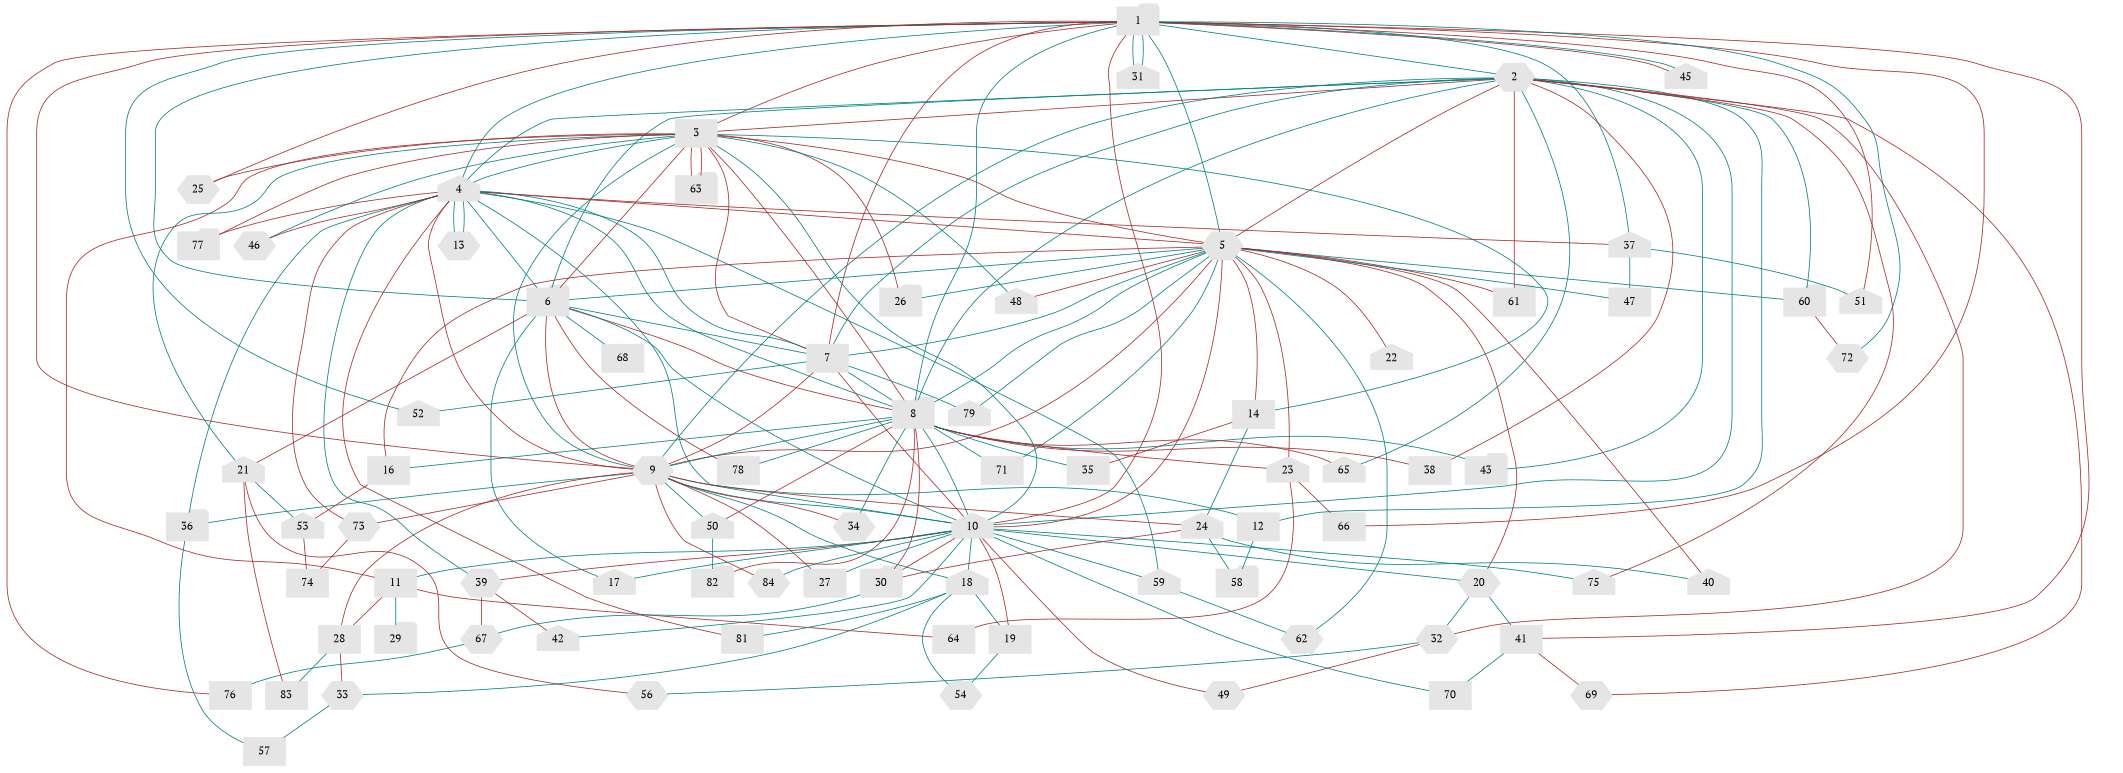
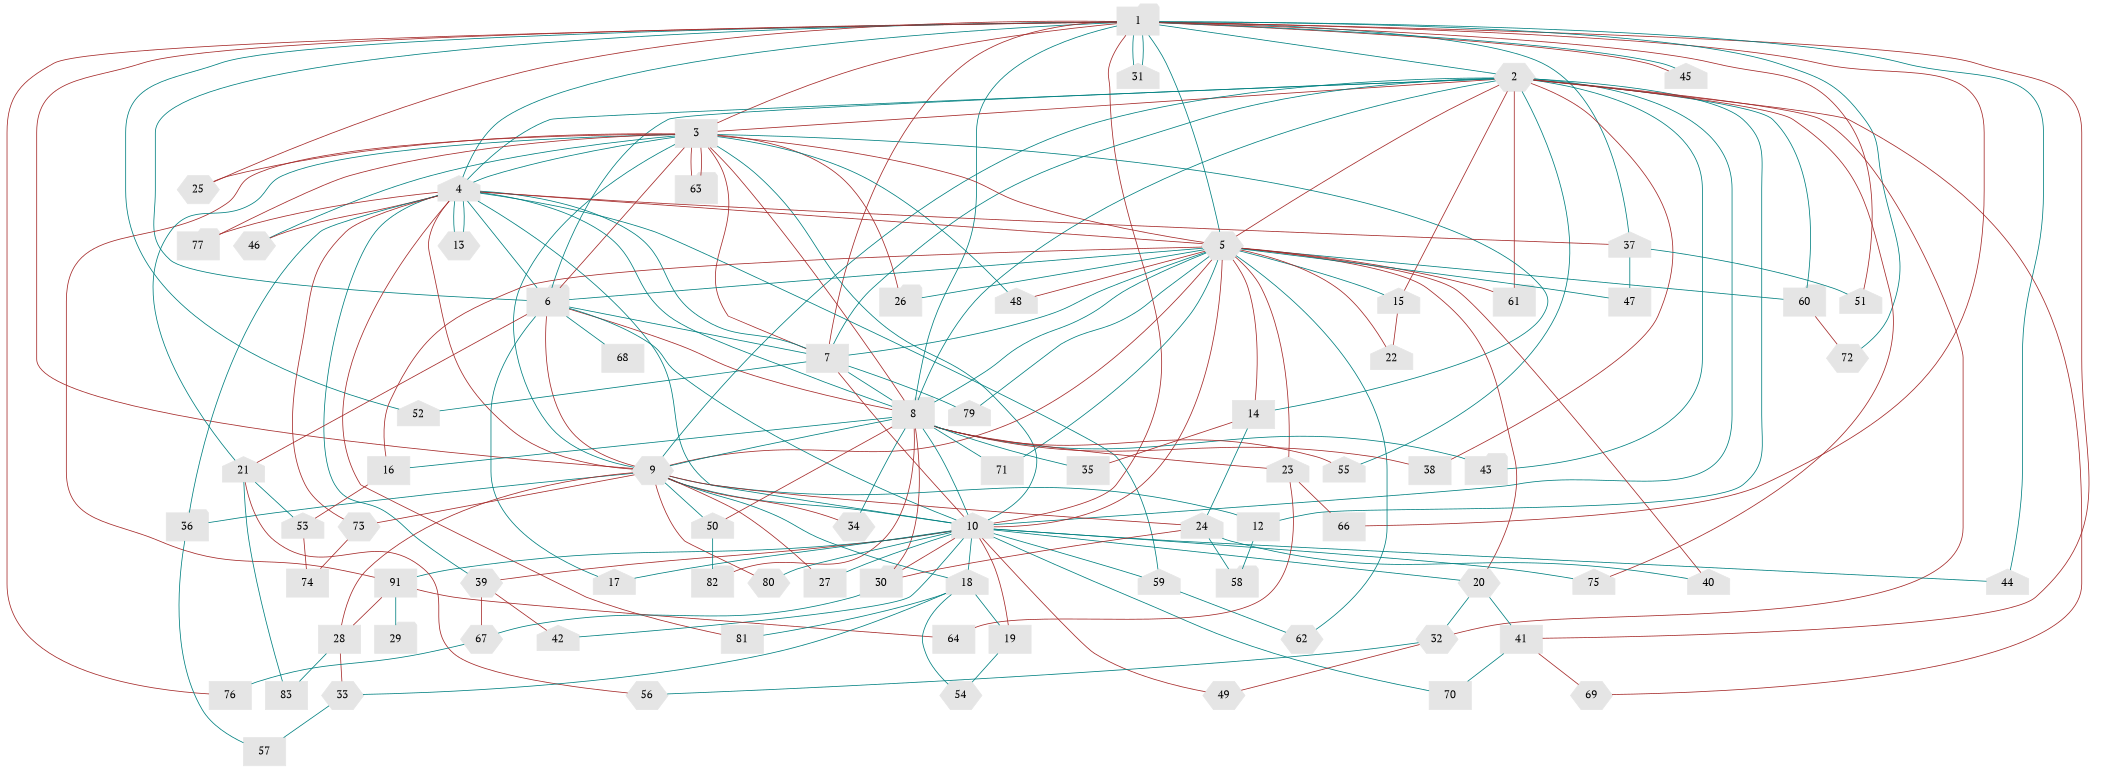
none -> (1399, 302)
(746, 426) -> none
(738, 471) -> none
(1344, 471) -> (1344, 471)
(257, 583) -> (257, 583)
(396, 583) -> (396, 583)
(769, 583) -> (769, 583)
none -> (2008, 583)
